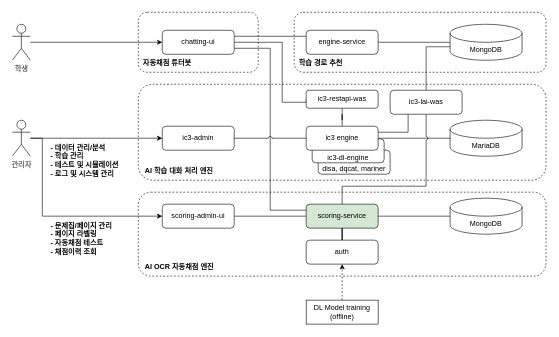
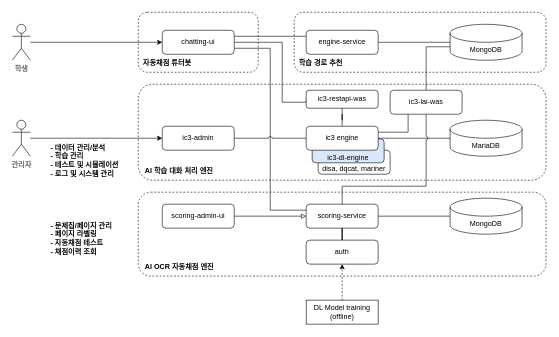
(348, 151) -> (348, 151)
(42, 215) -> none
(302, 216) -> (300, 216)
(342, 216) -> (342, 216)
